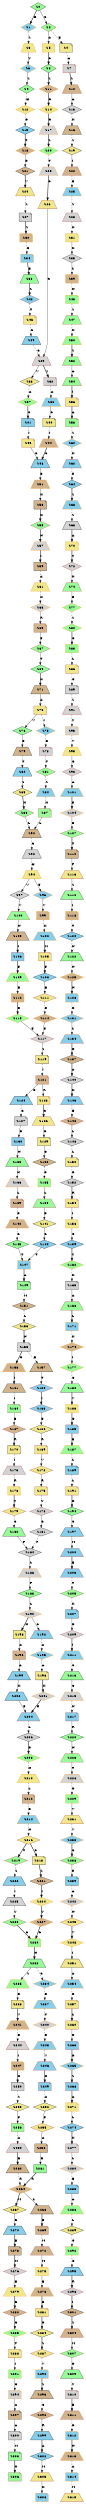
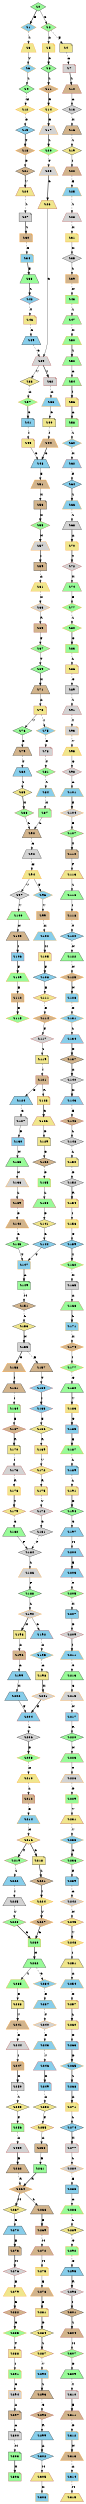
(29, 1028) -> none
